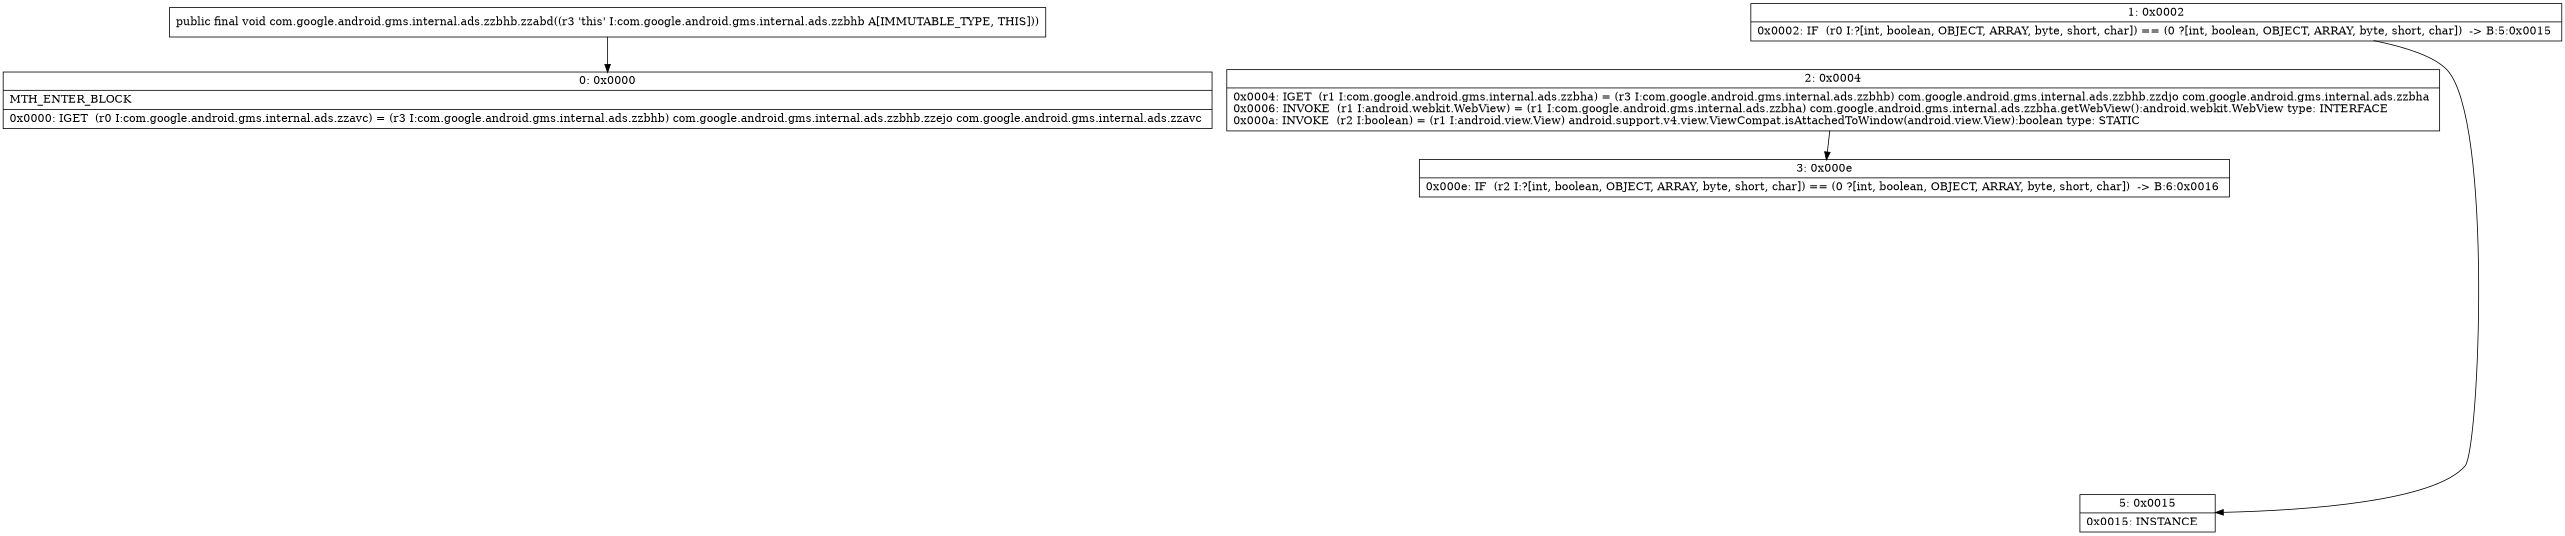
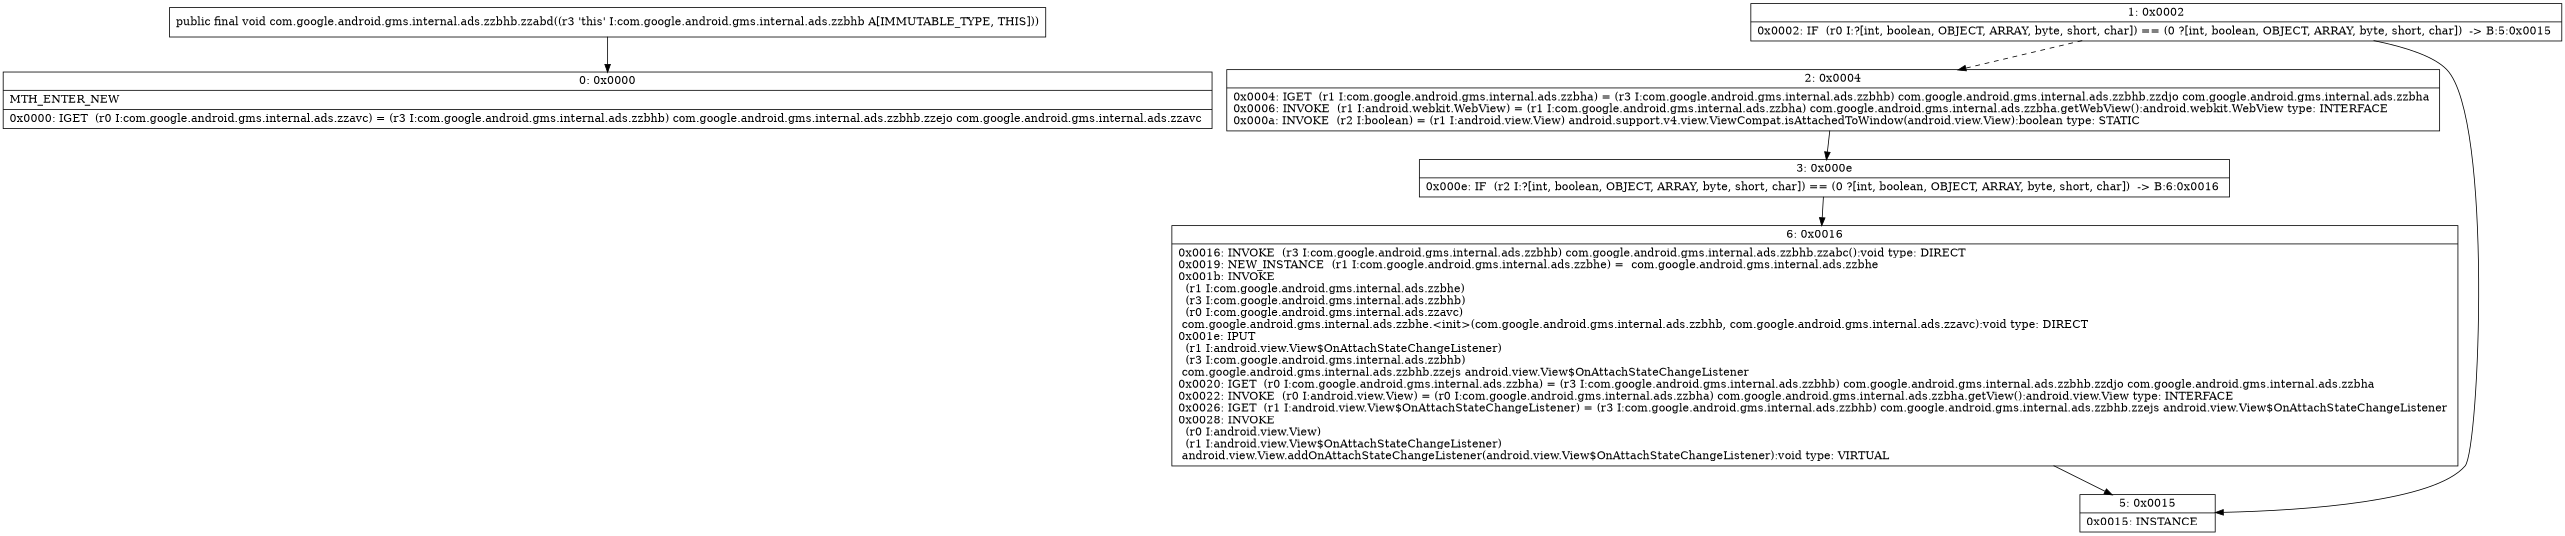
none -> (2024, 54)
(71, 99) -> (65, 99)
none -> (1815, 346)
